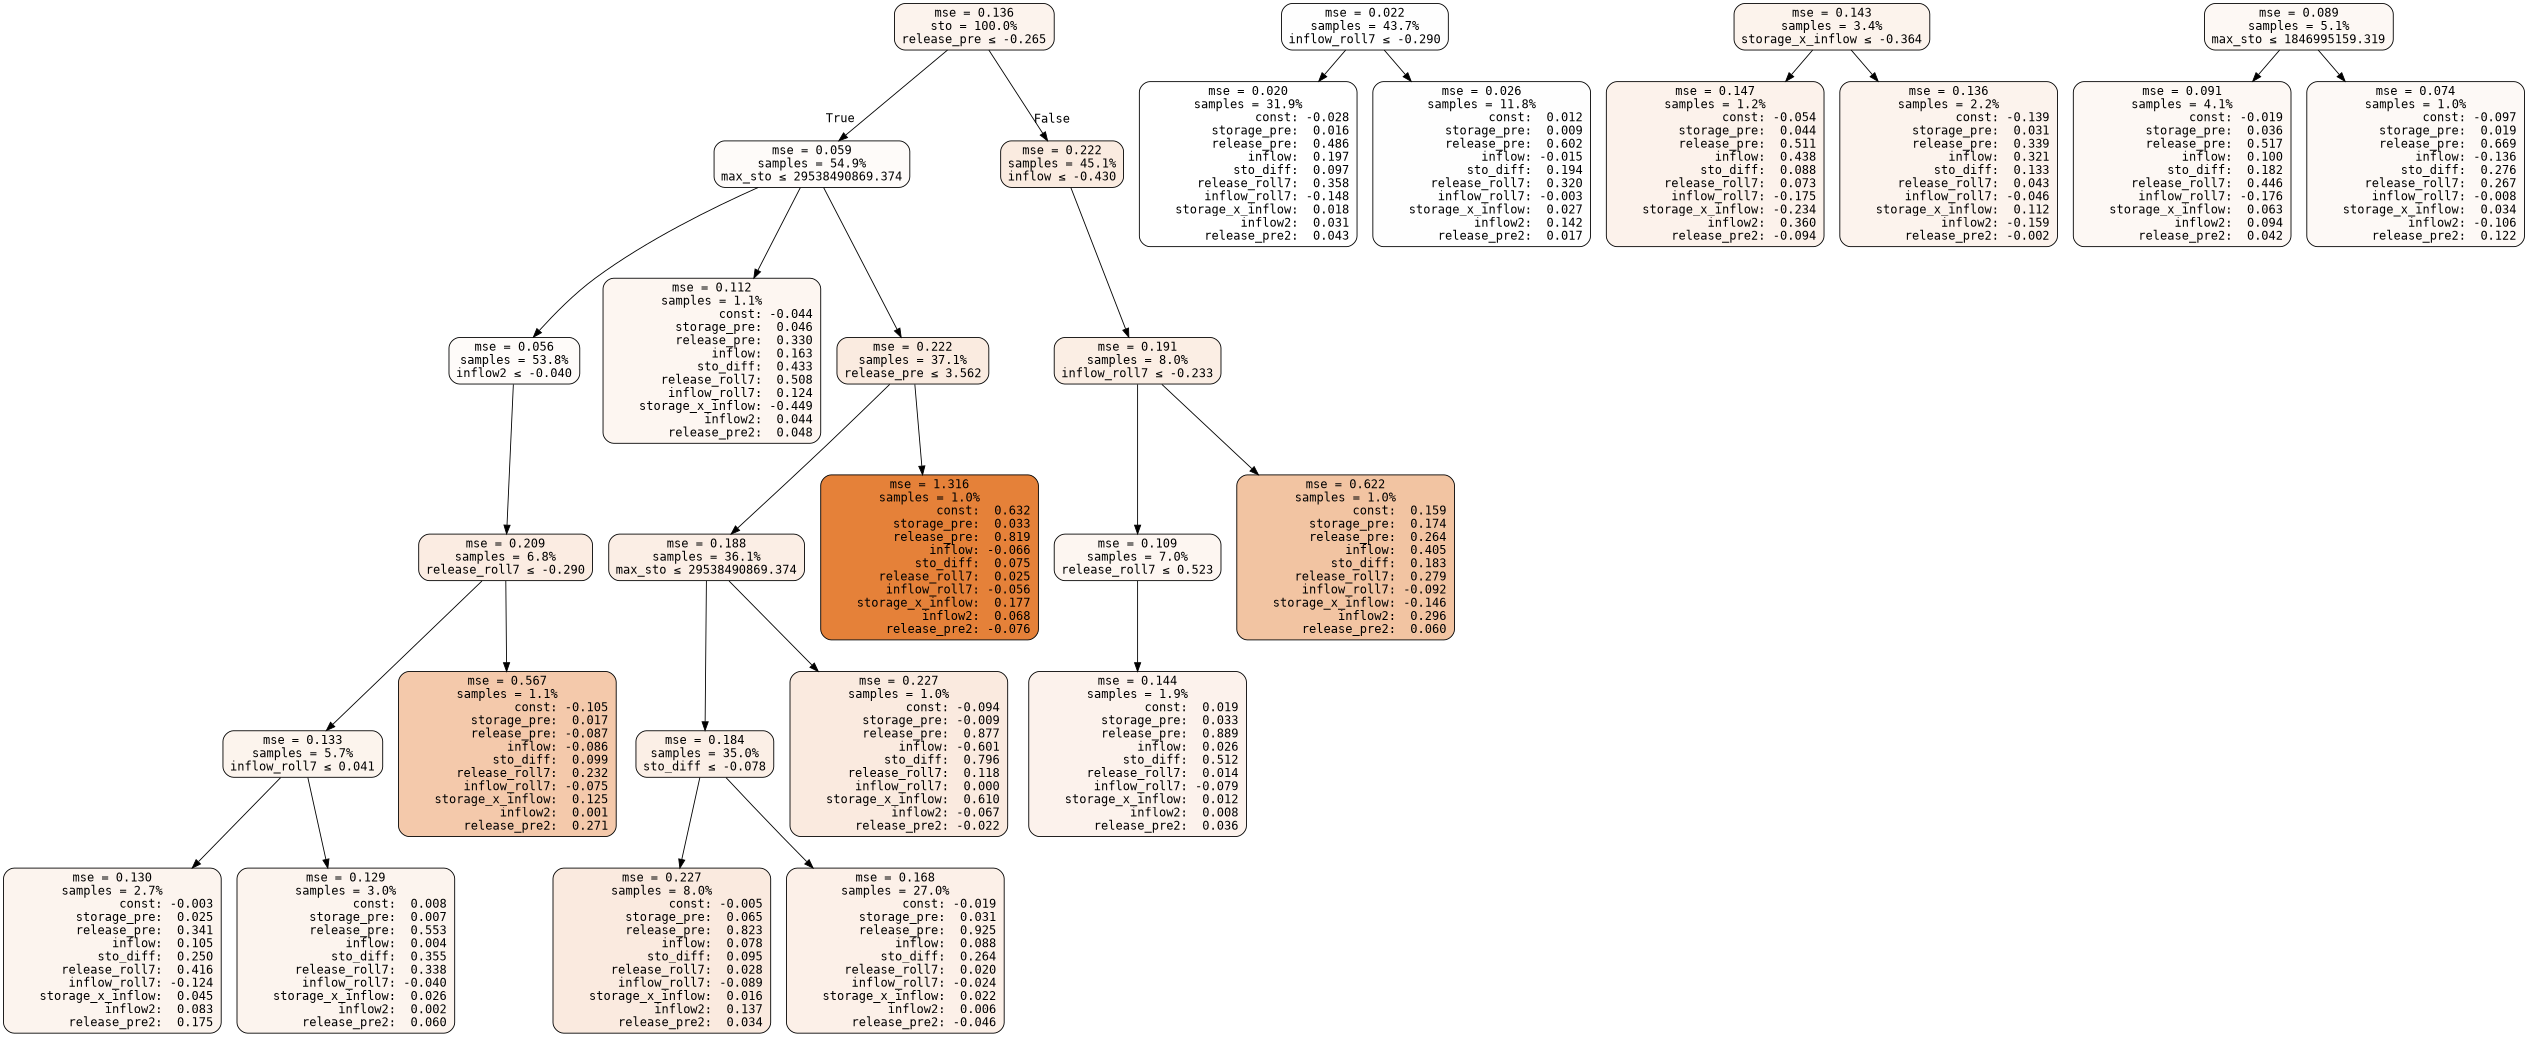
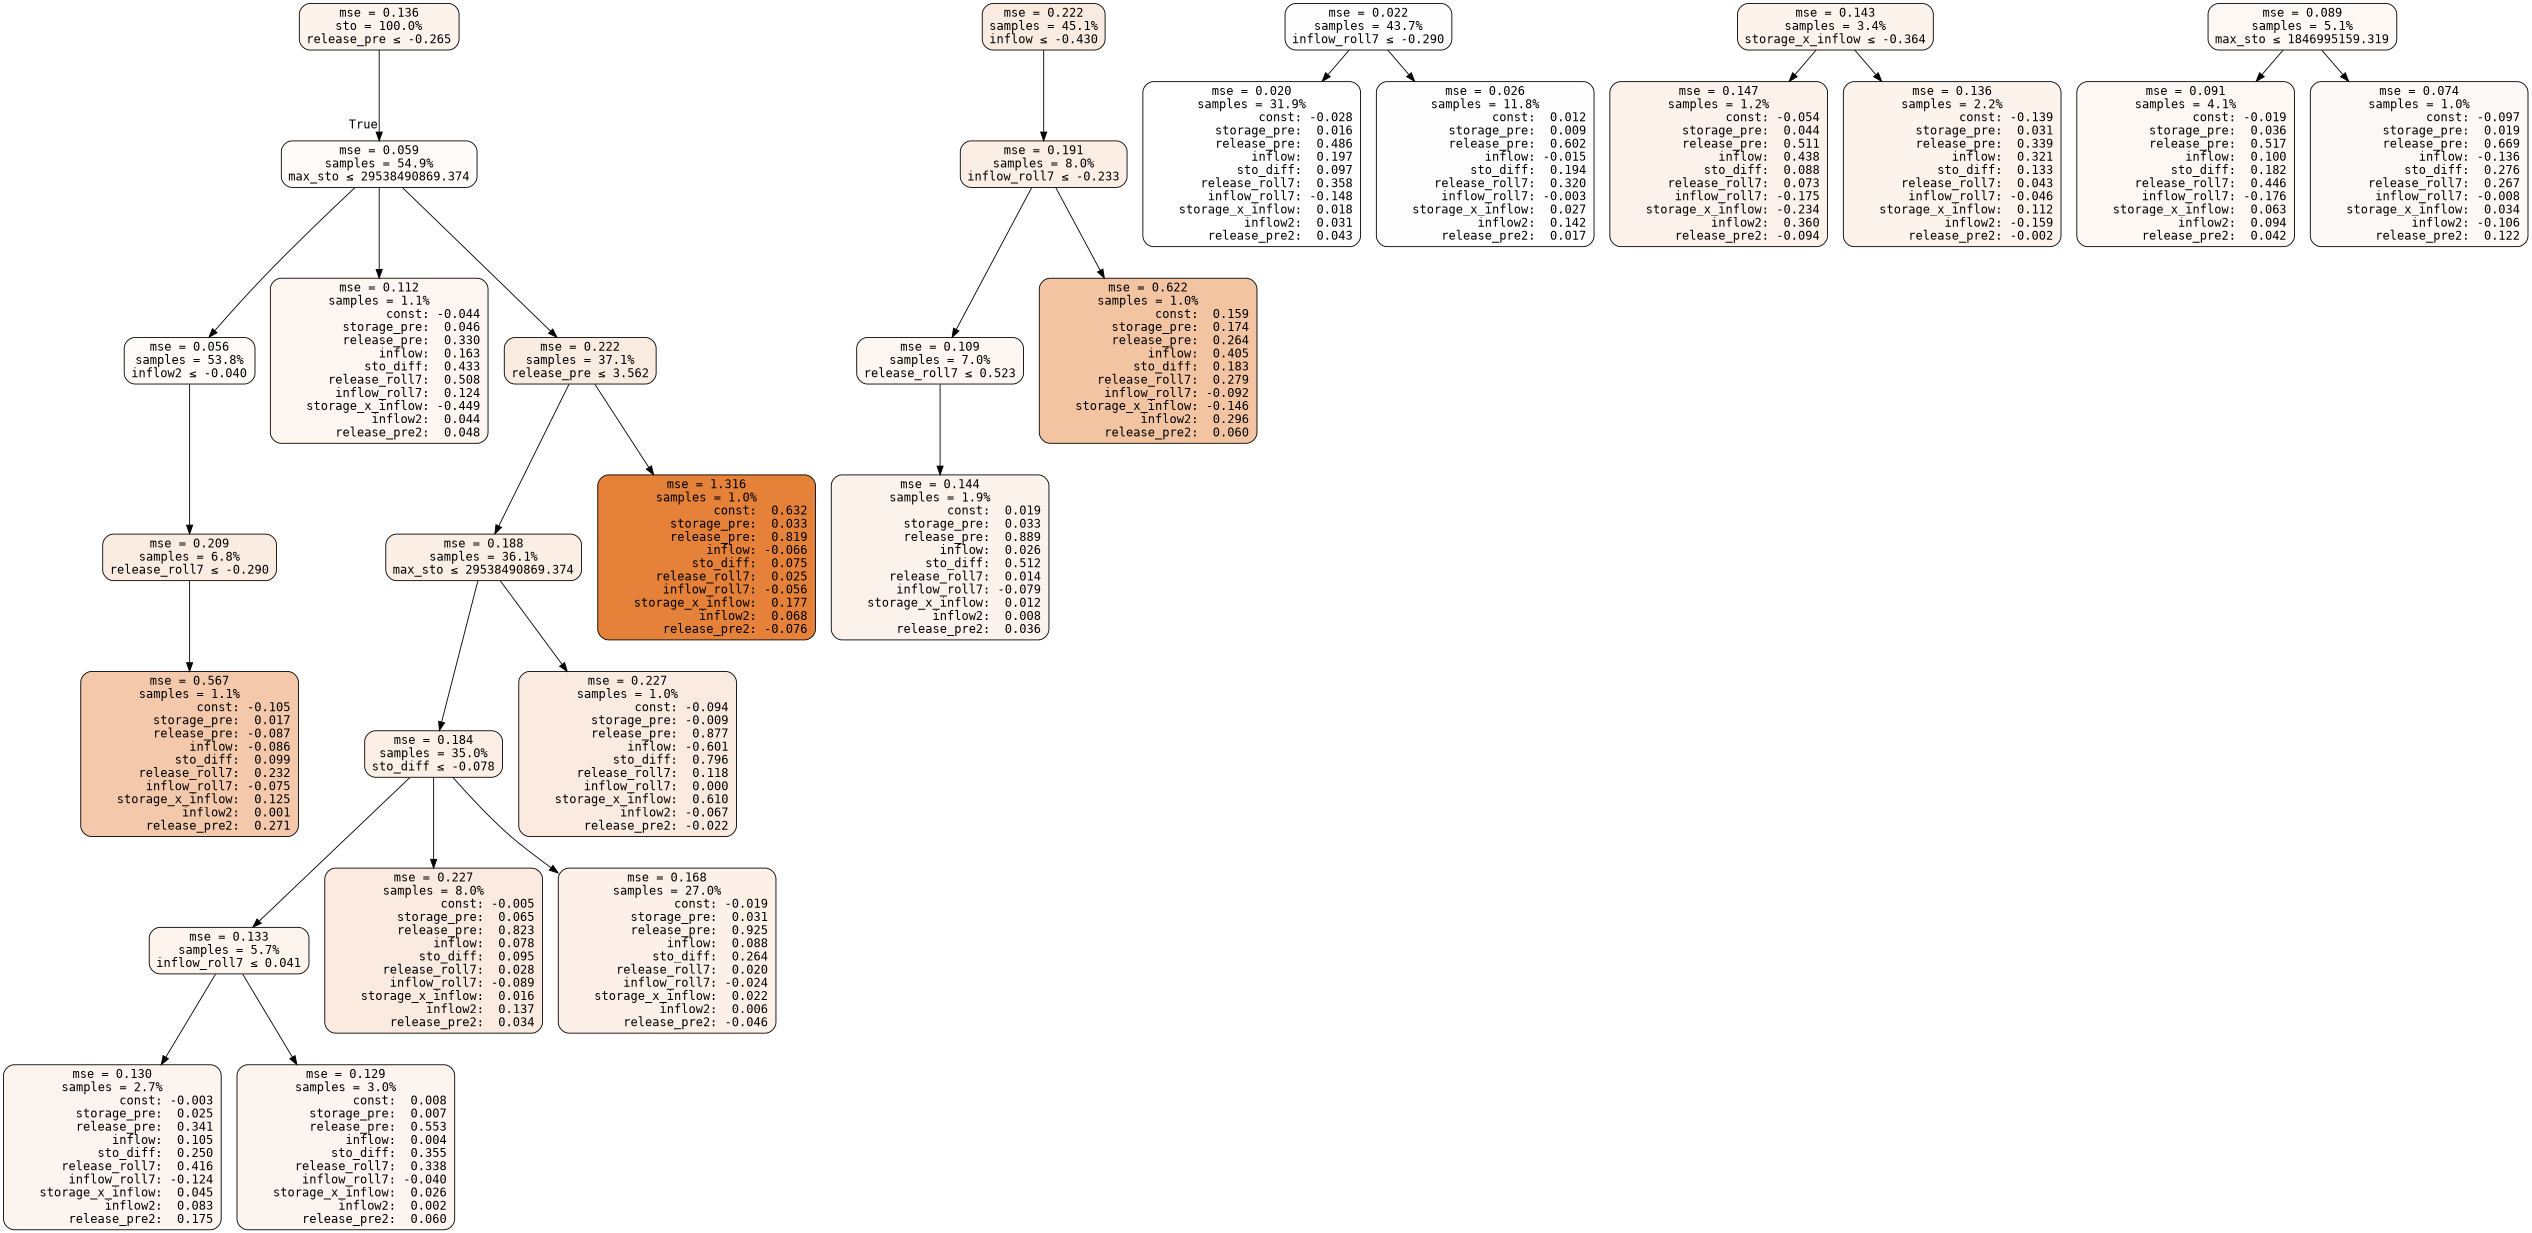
(1016, 92) -> none
(407, 653) -> (335, 849)
